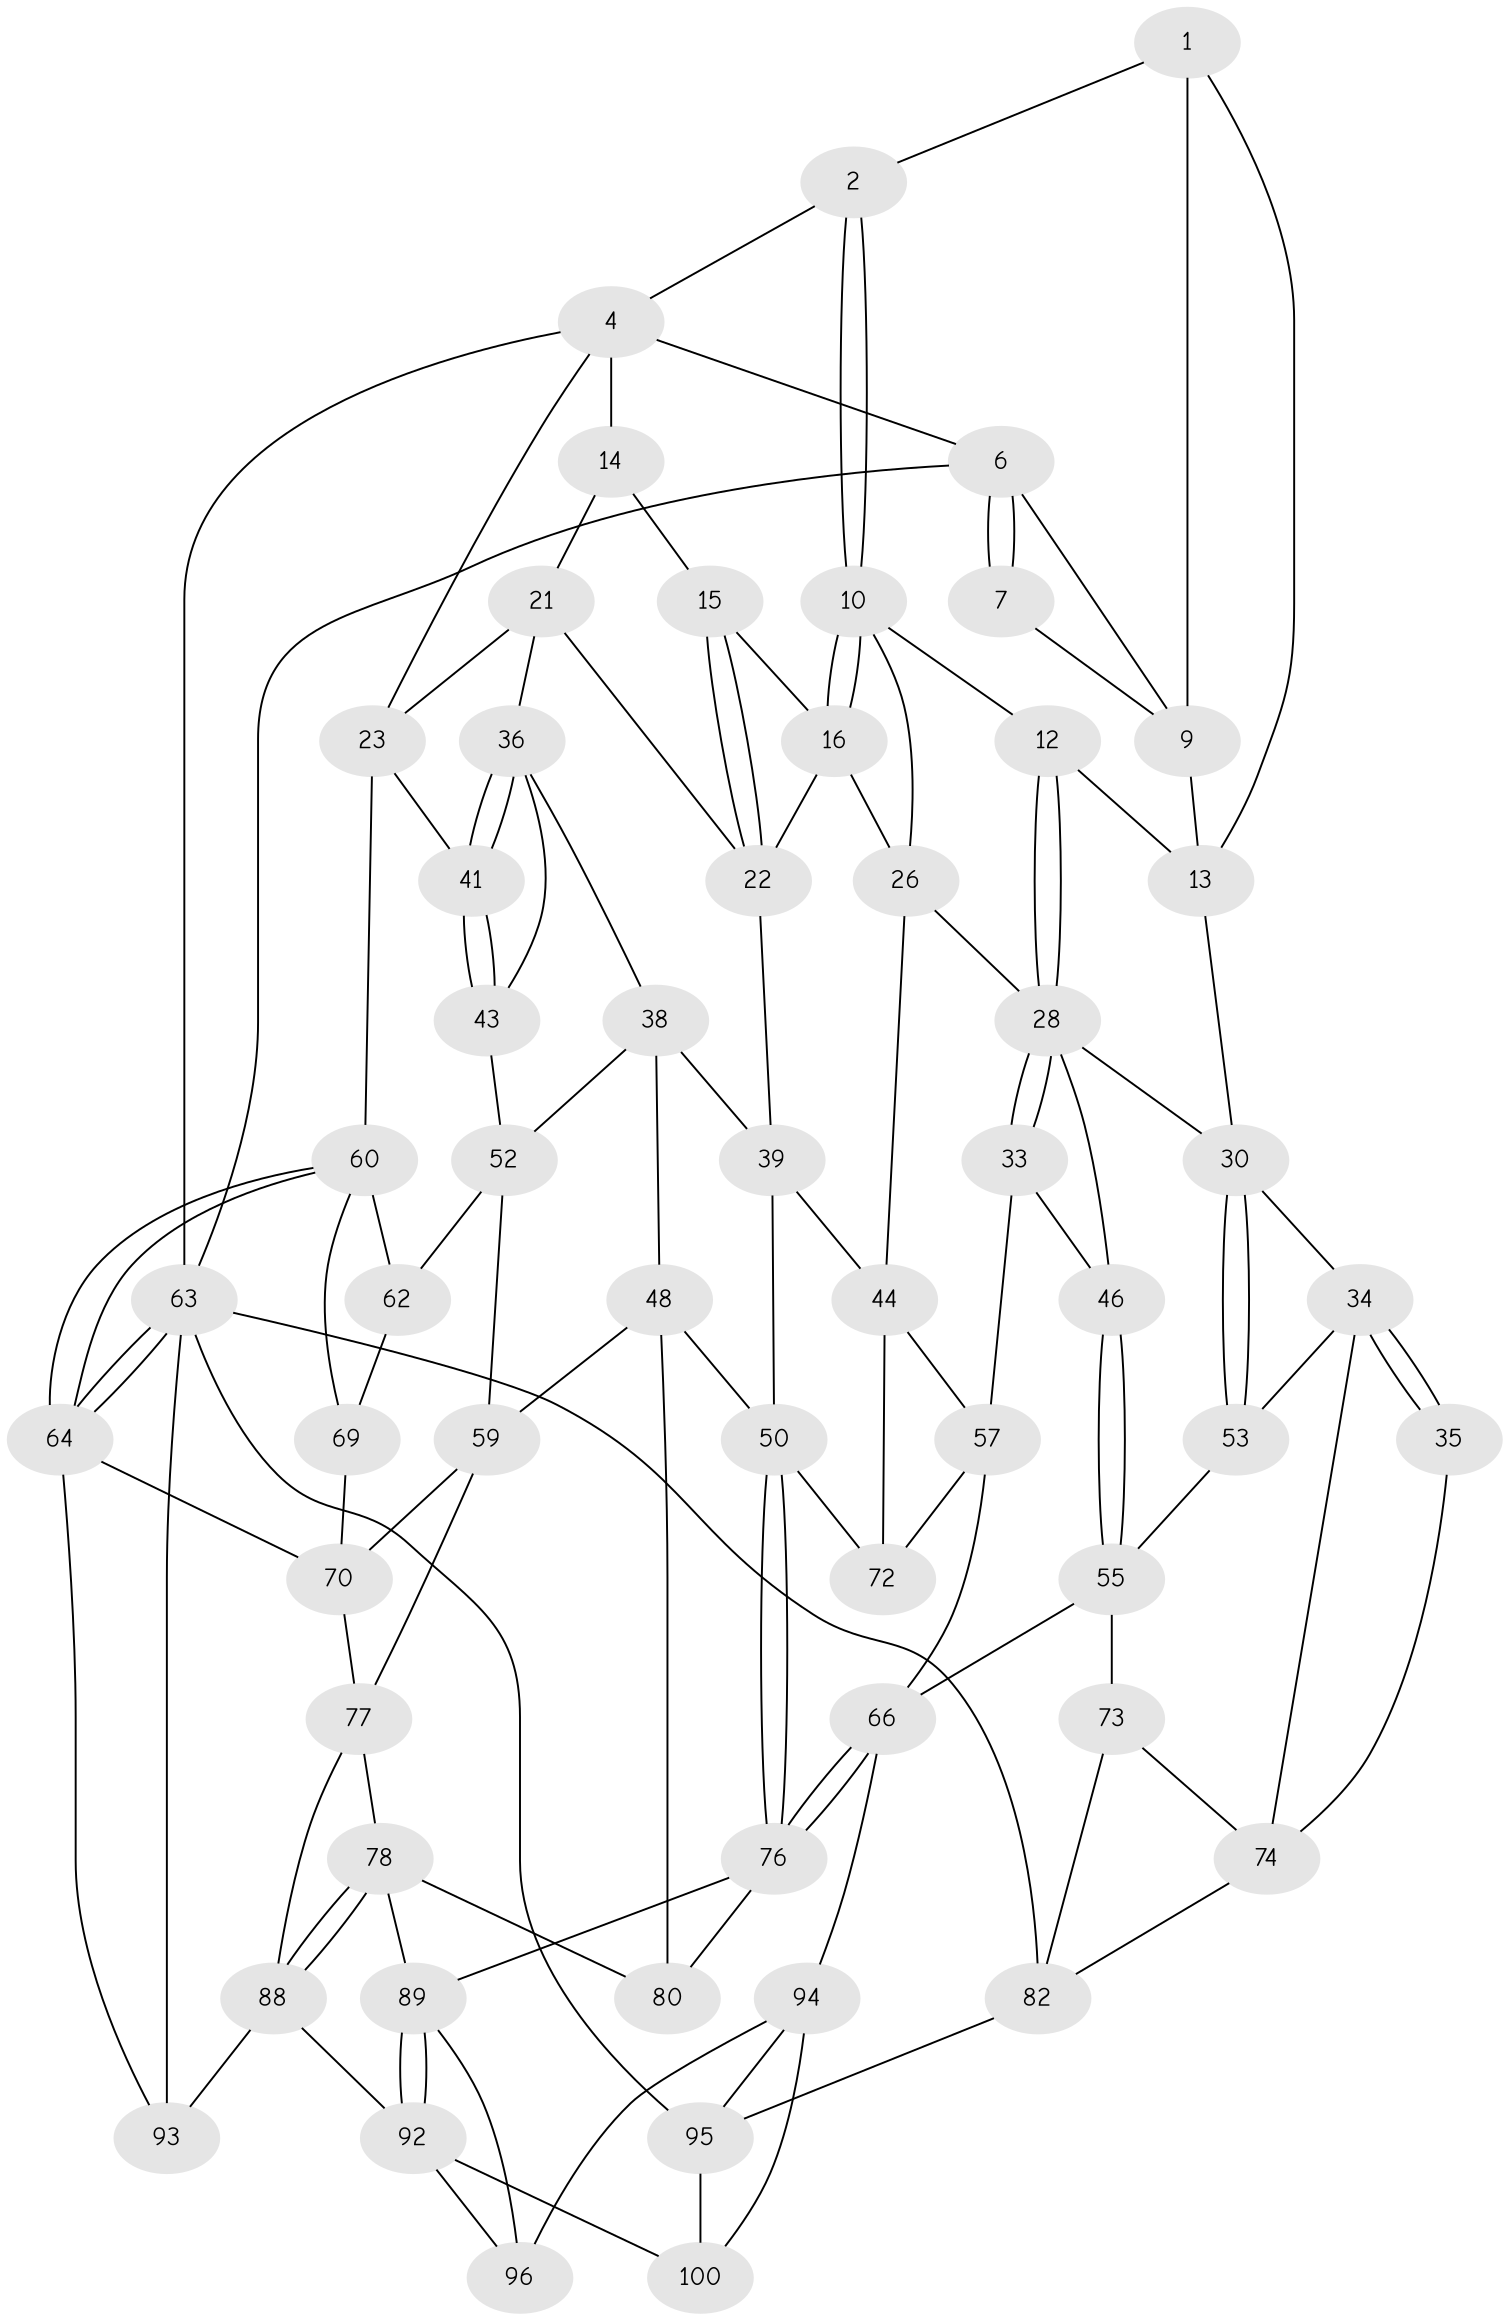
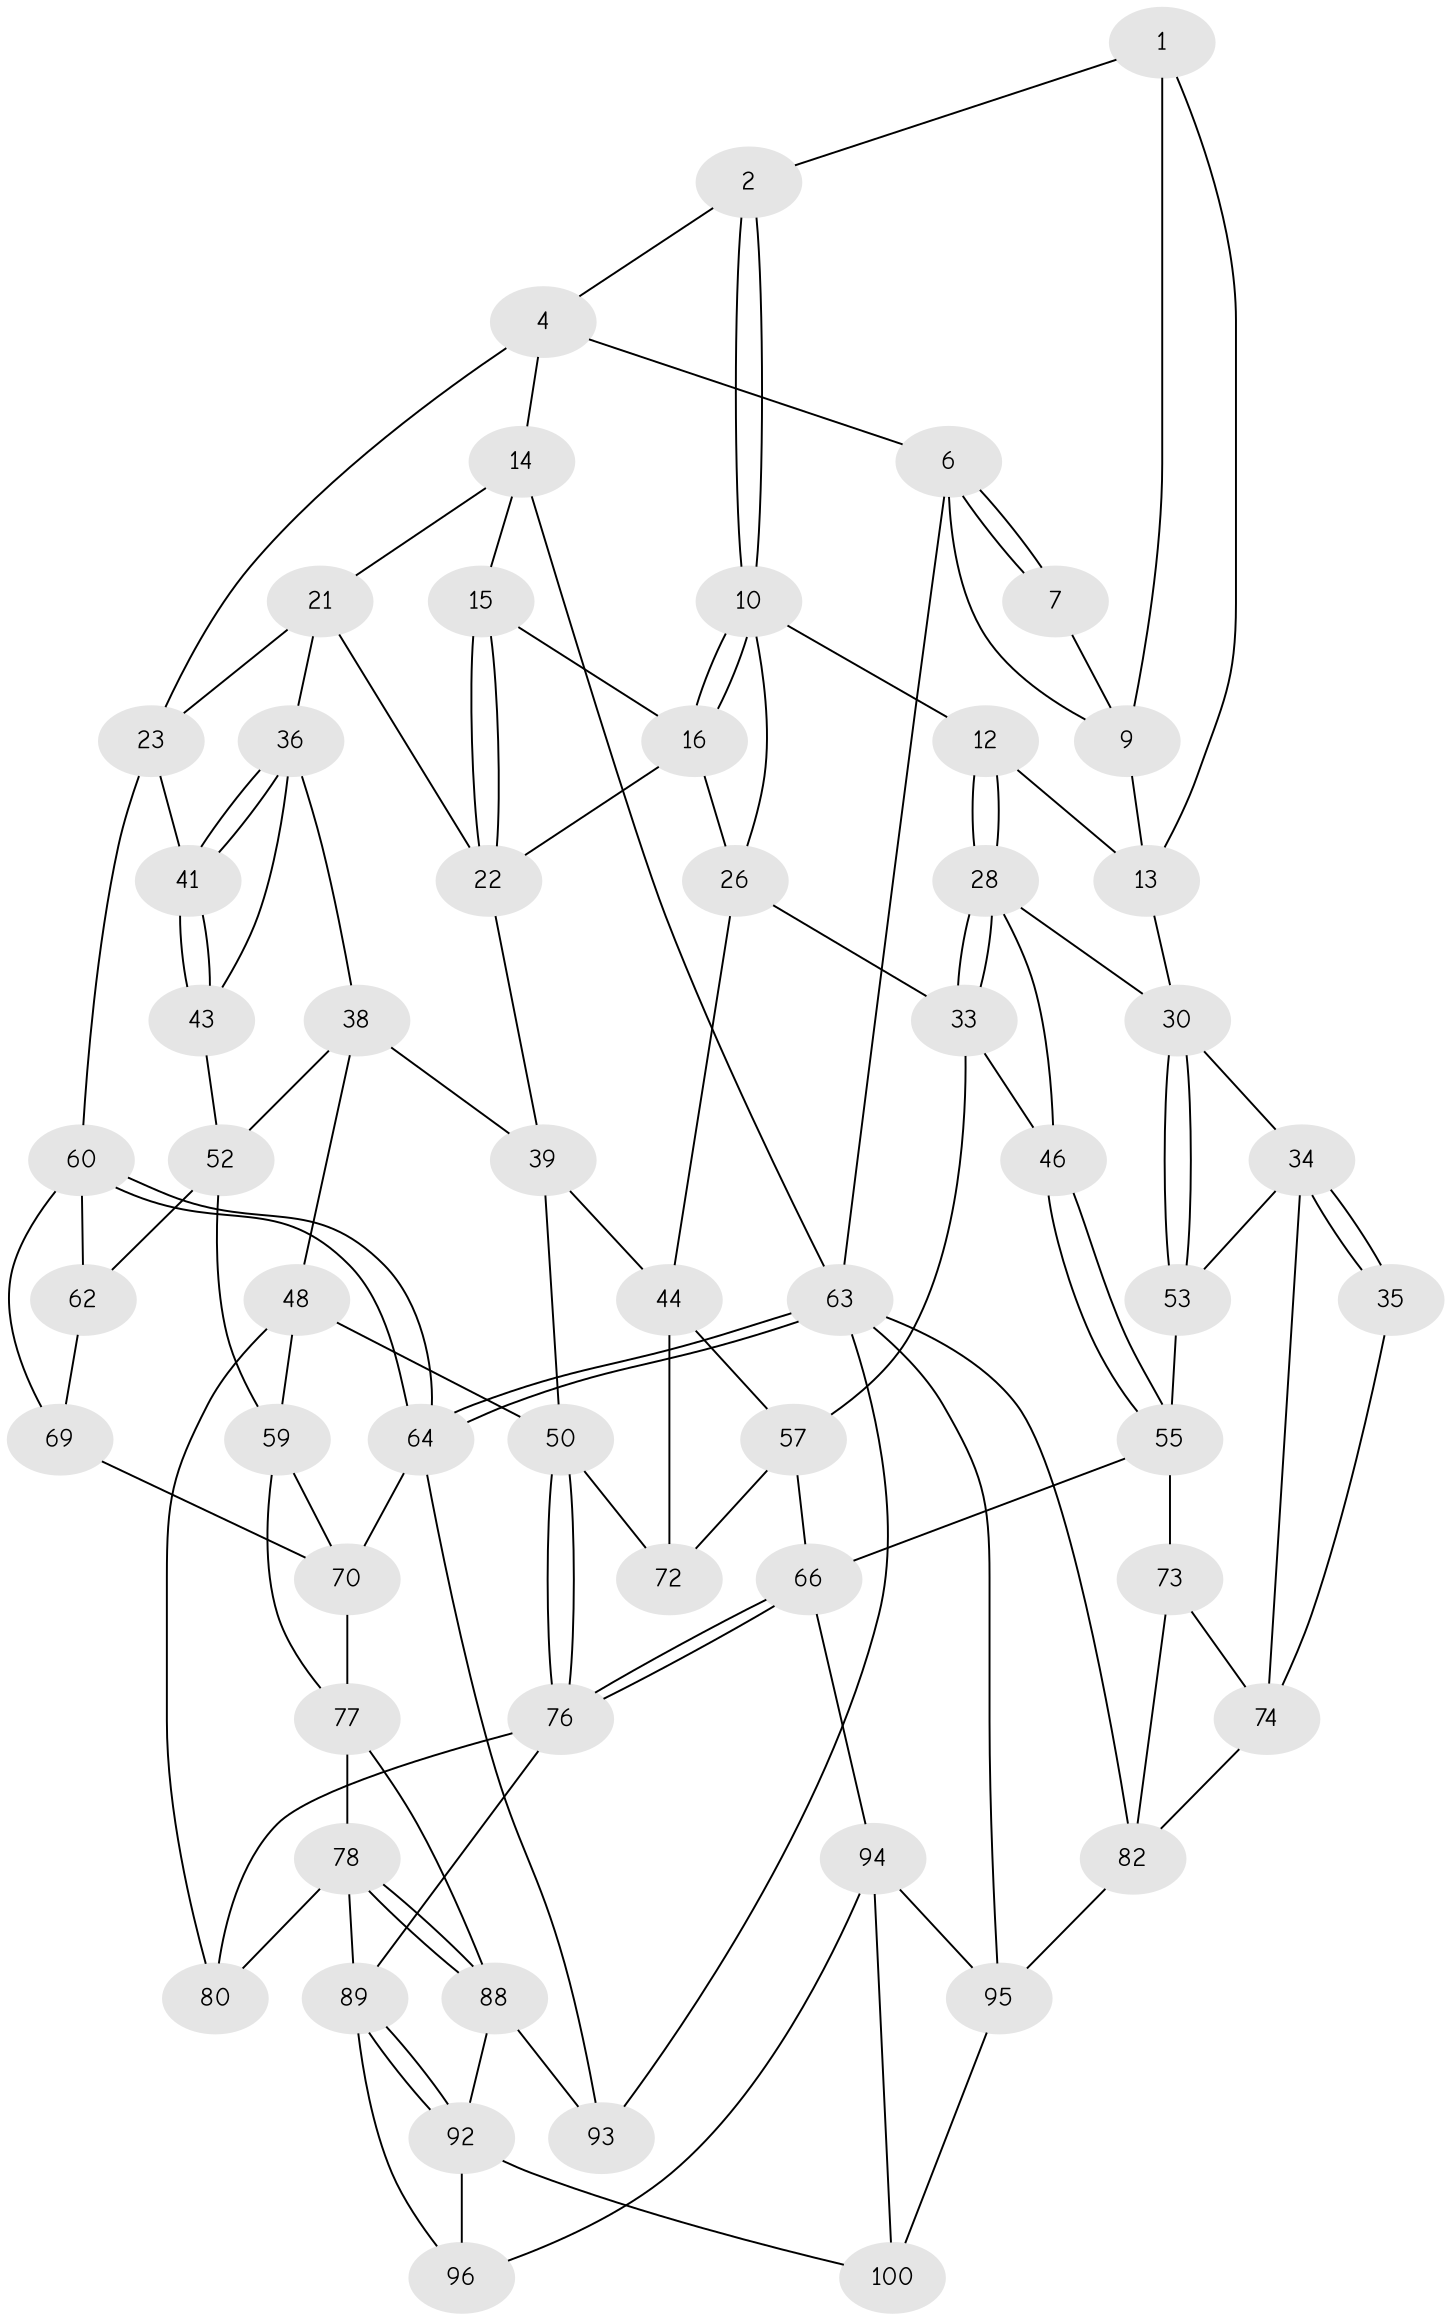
(184, 684) -> (656, 890)
(977, 951) -> (850, 951)
